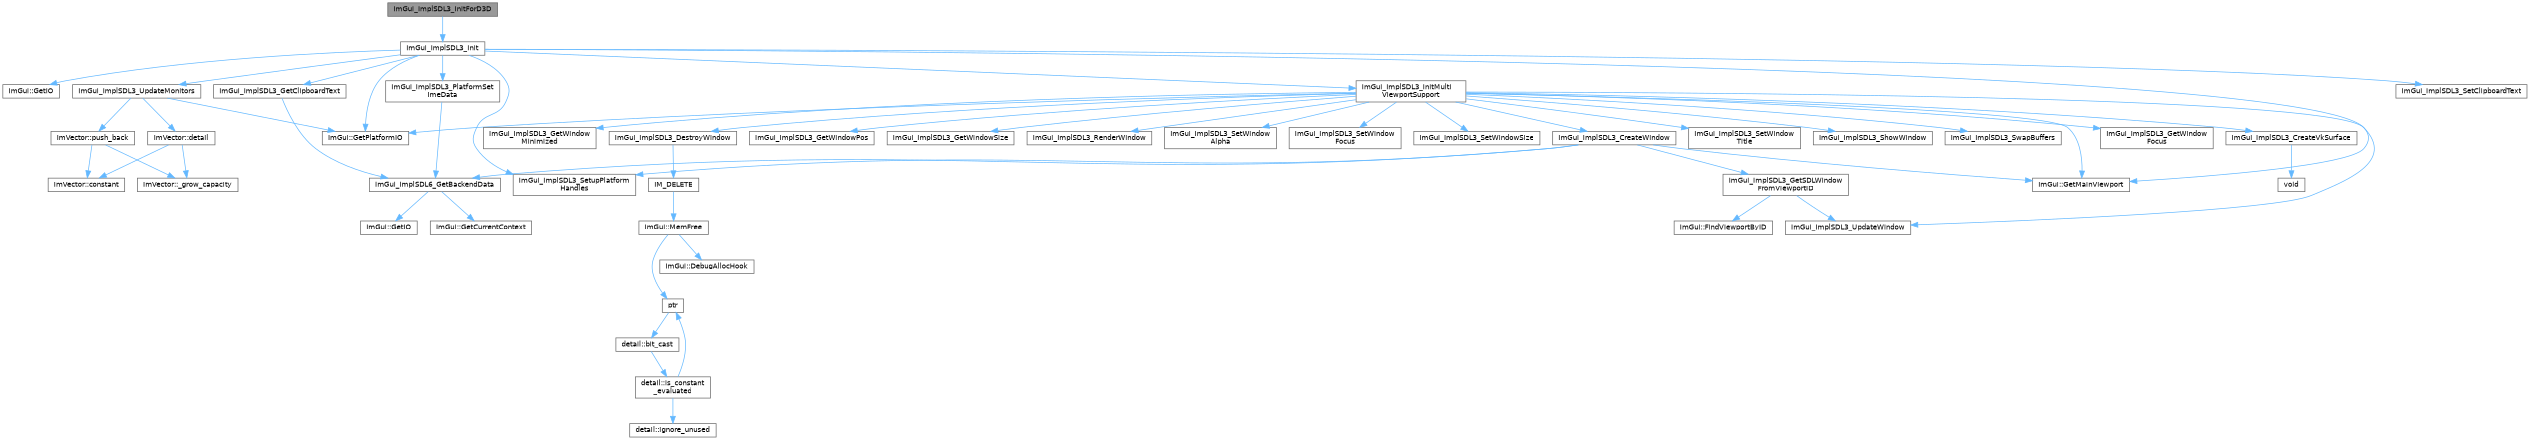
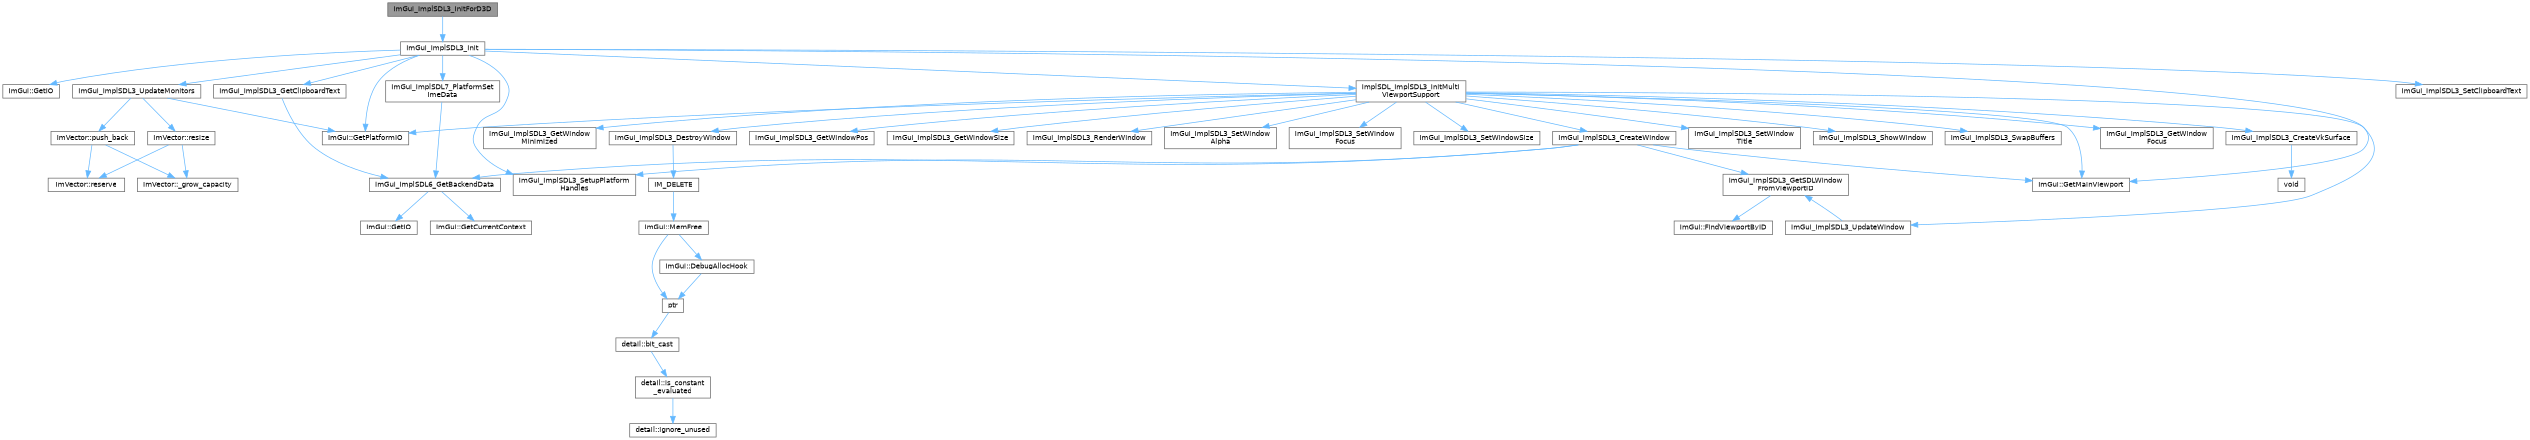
(443, 91) -> (443, 91)
(1411, 91) -> (1411, 91)
(181, 138) -> (181, 138)
(86, 185) -> (86, 185)
(1813, 207) -> (1827, 210)
(686, 348) -> (692, 284)
